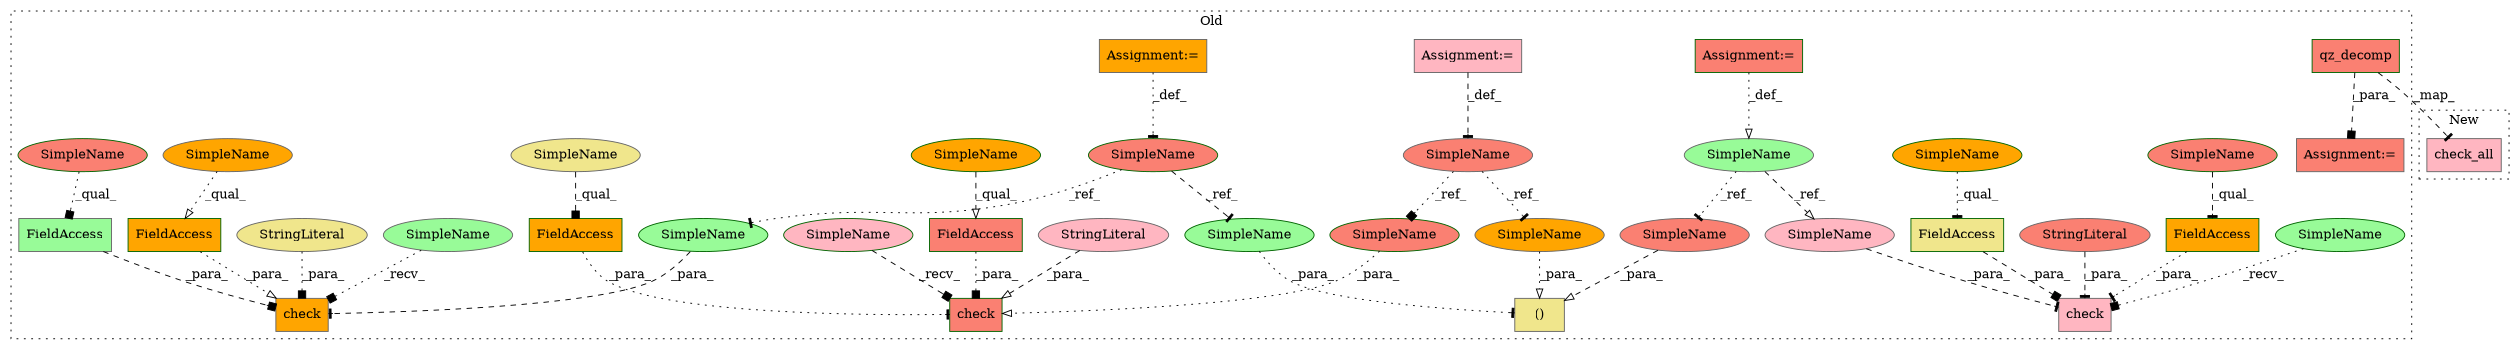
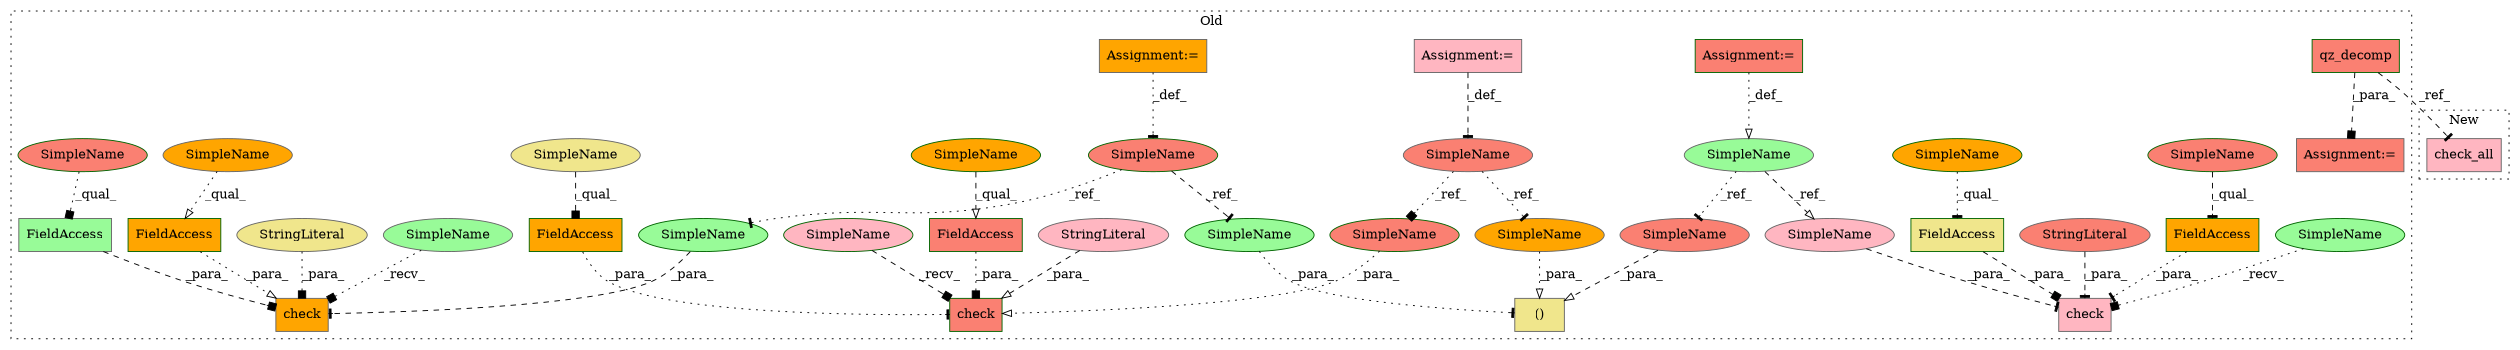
(2434, 96) -> (2434, 96)
